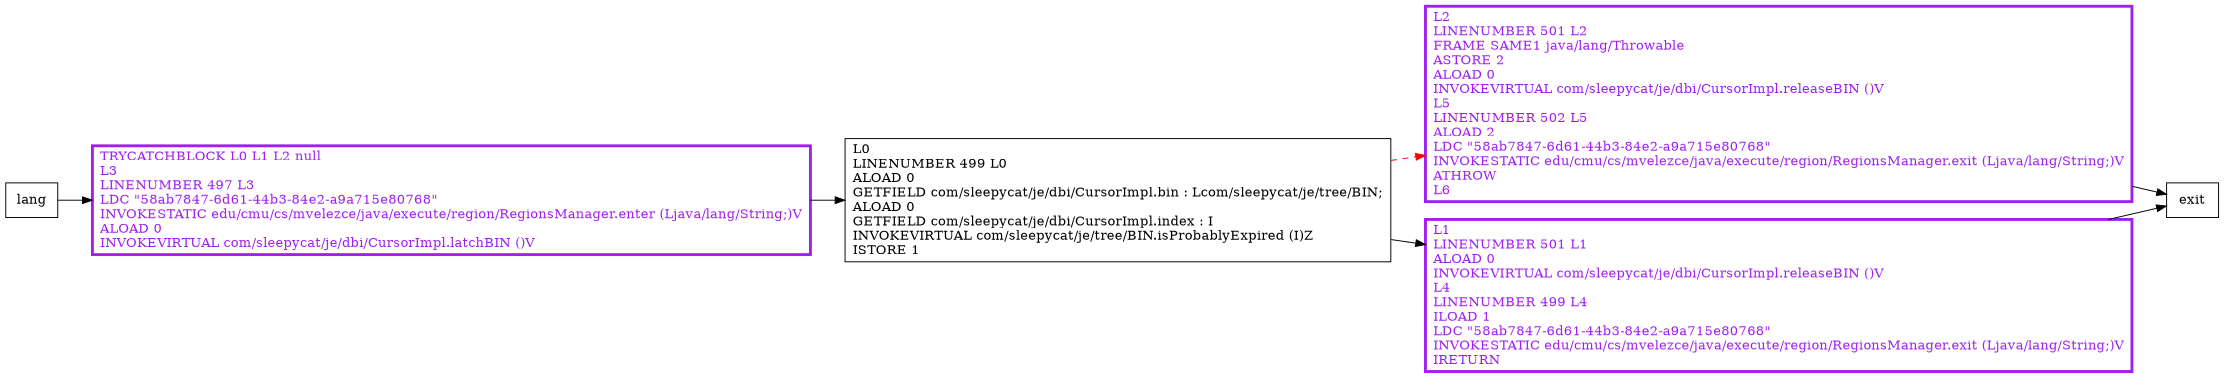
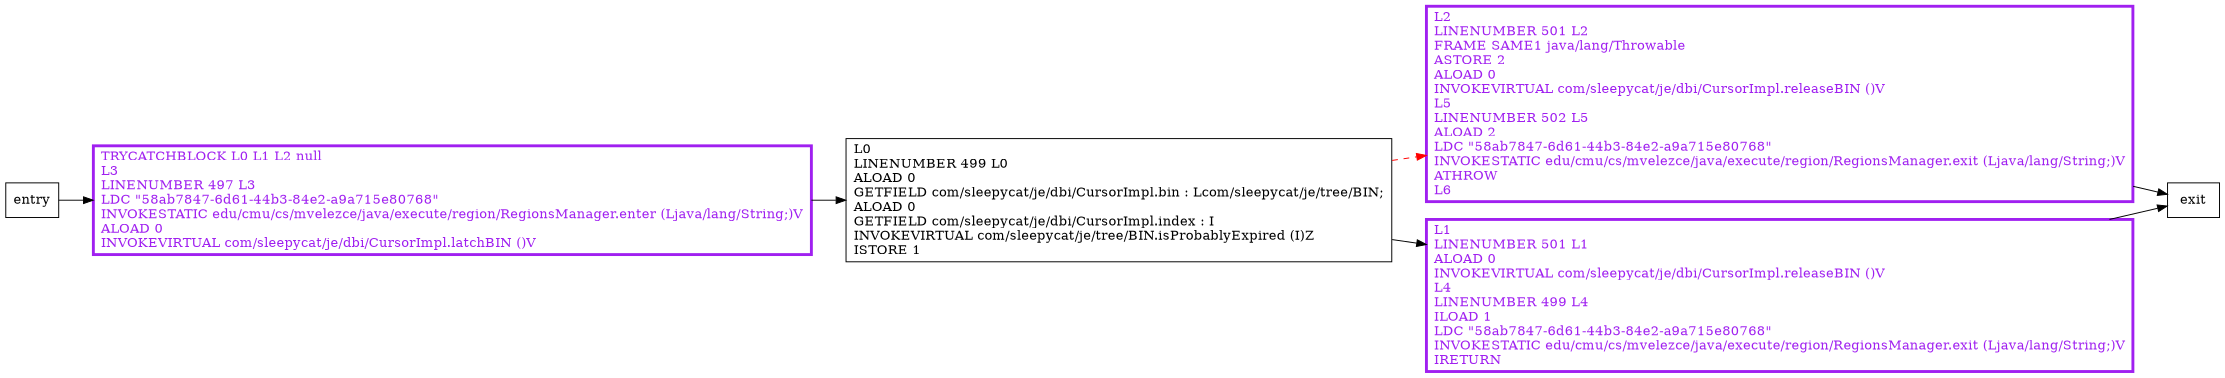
(32, 200) -> (32, 200)
